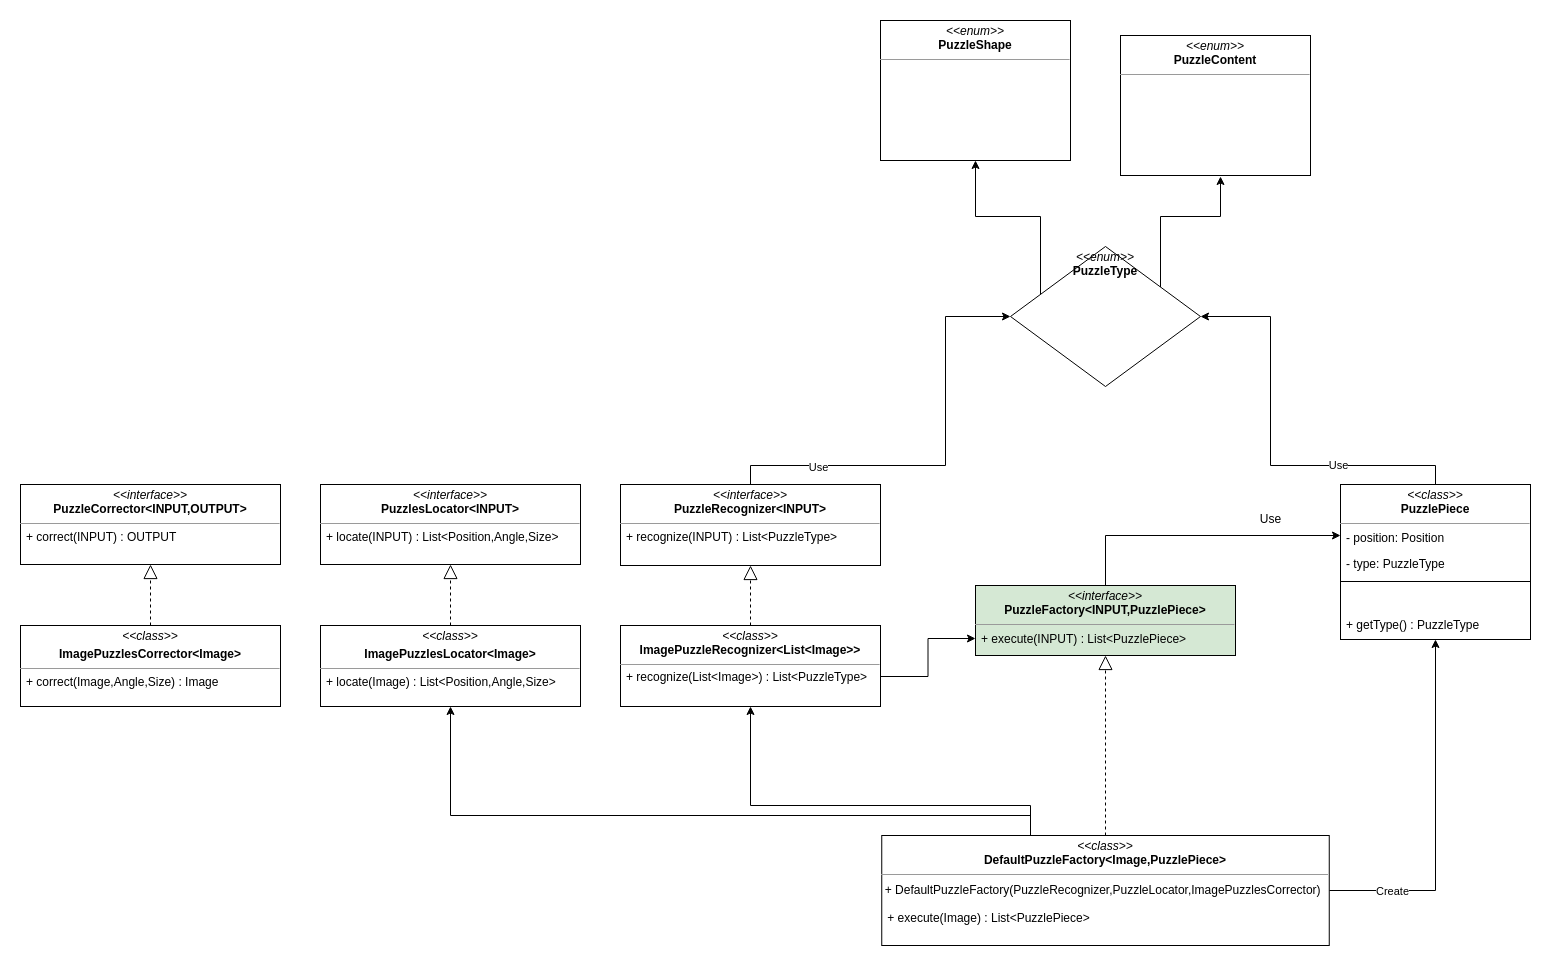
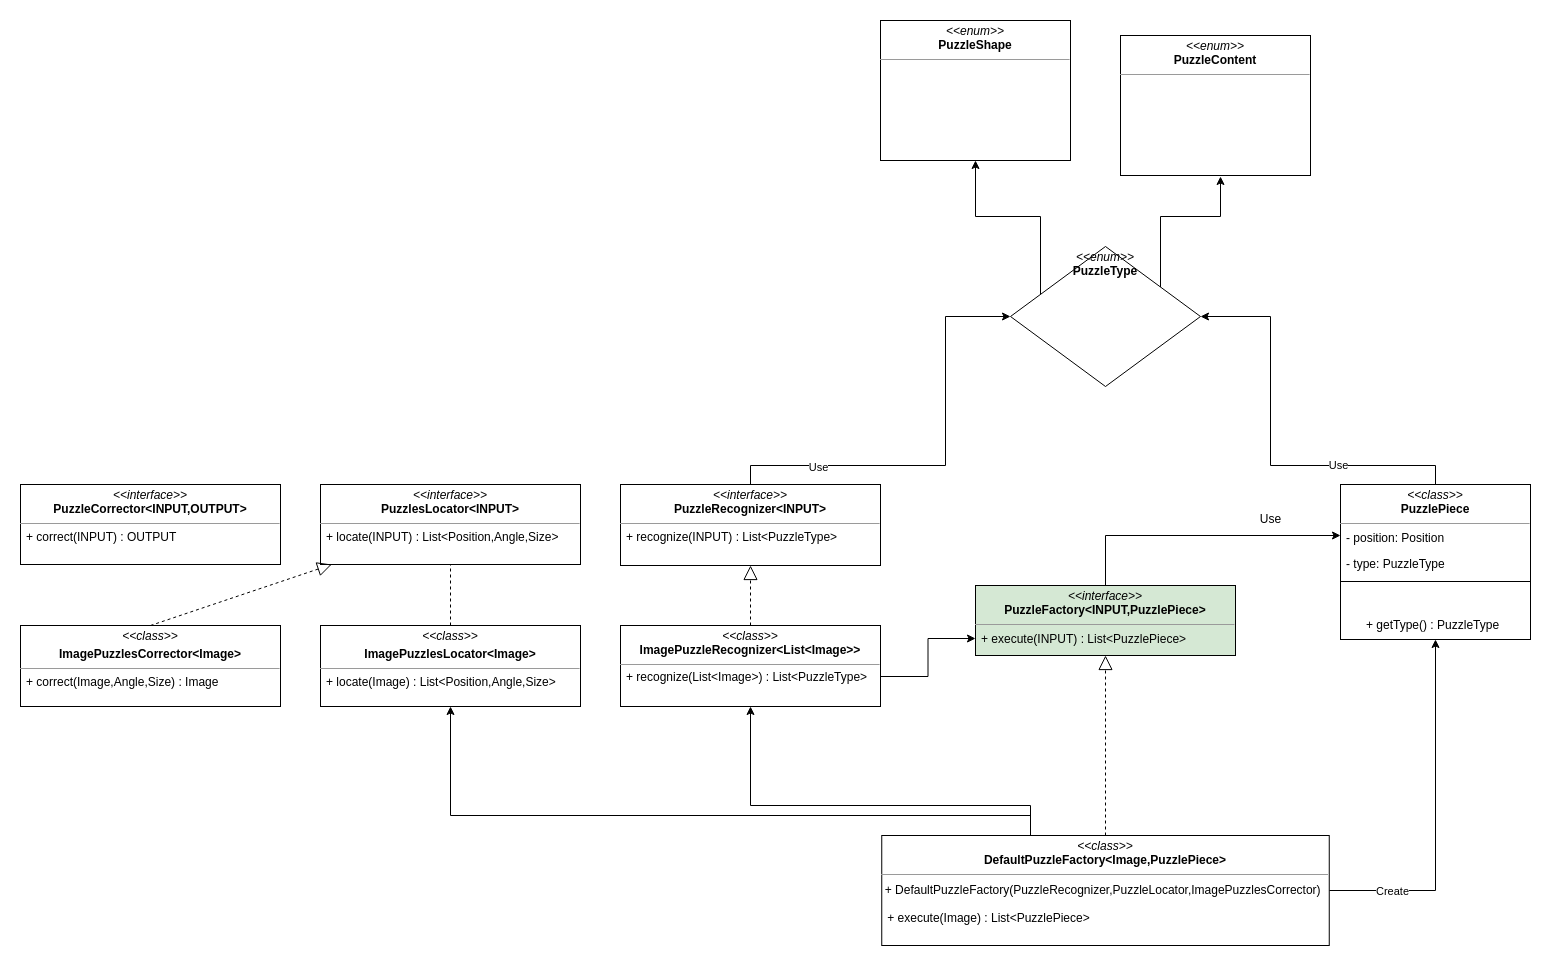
(451, 580) -> (451, 573)
(151, 602) -> (234, 597)
(1421, 625) -> (1441, 625)
